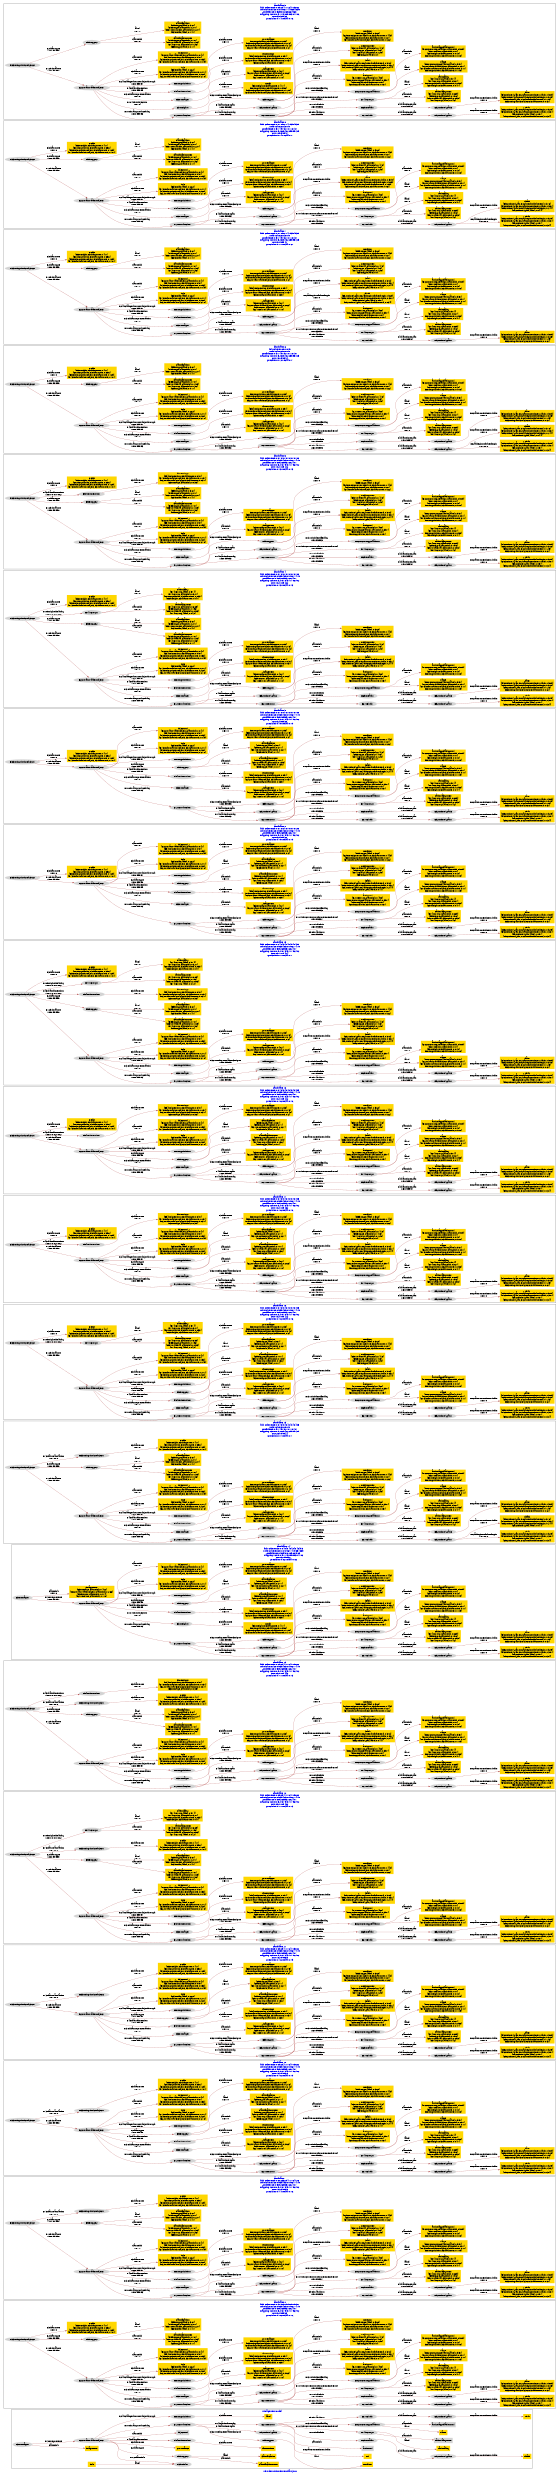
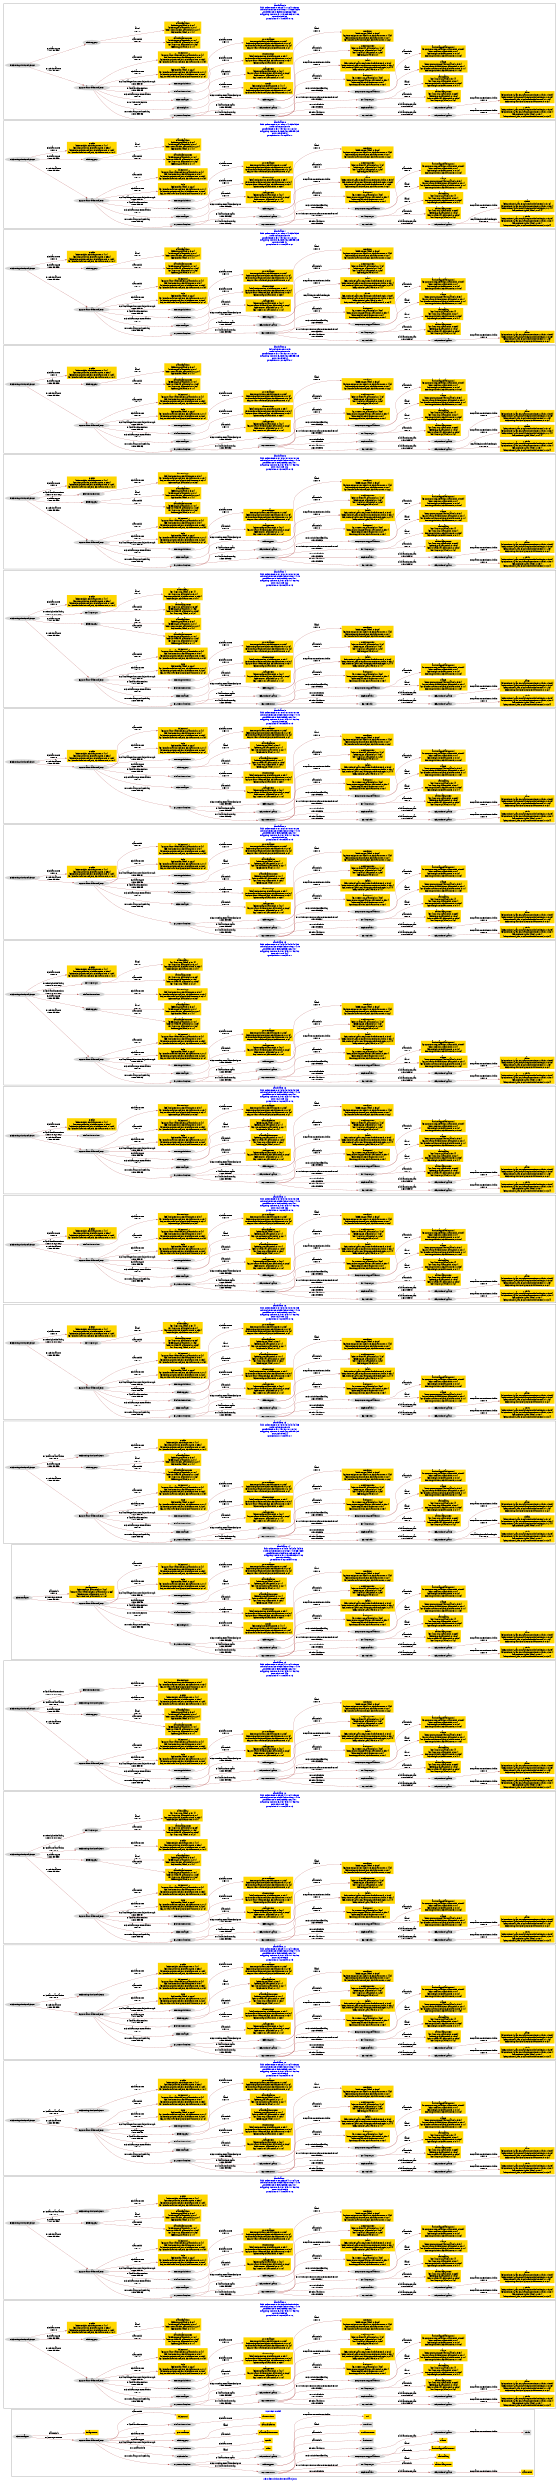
(272, 2411) -> (273, 2411)
(268, 2417) -> (268, 2441)
(527, 2417) -> (527, 2433)
(443, 2425) -> (443, 2448)
(183, 2433) -> (183, 2417)
none -> (368, 2433)
(443, 2440) -> (443, 2464)
(527, 2456) -> (527, 2472)
(134, 2464) -> (227, 2452)
(368, 2464) -> (368, 2425)
